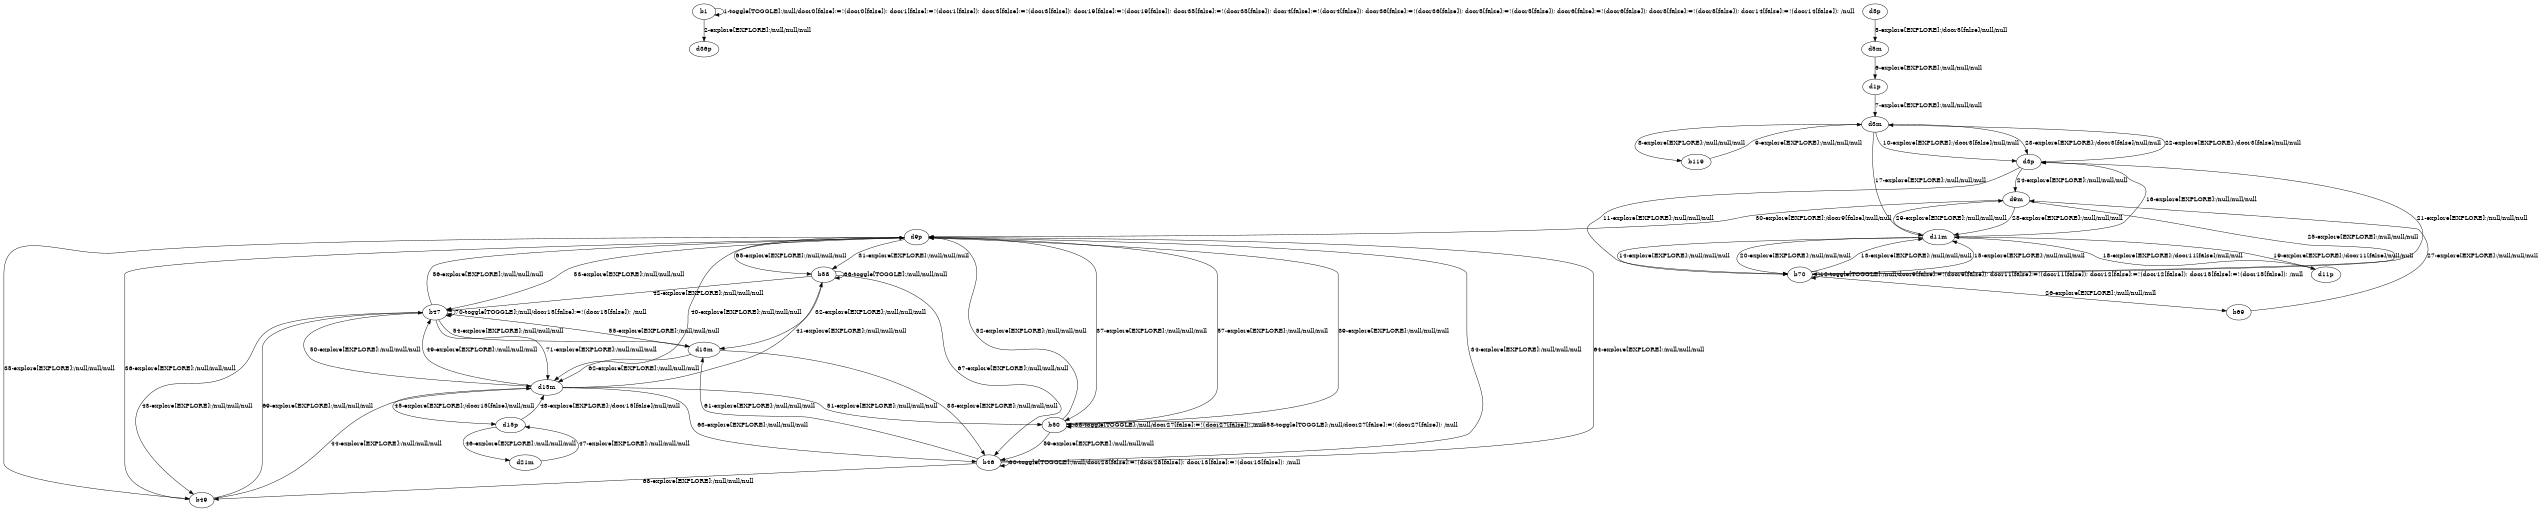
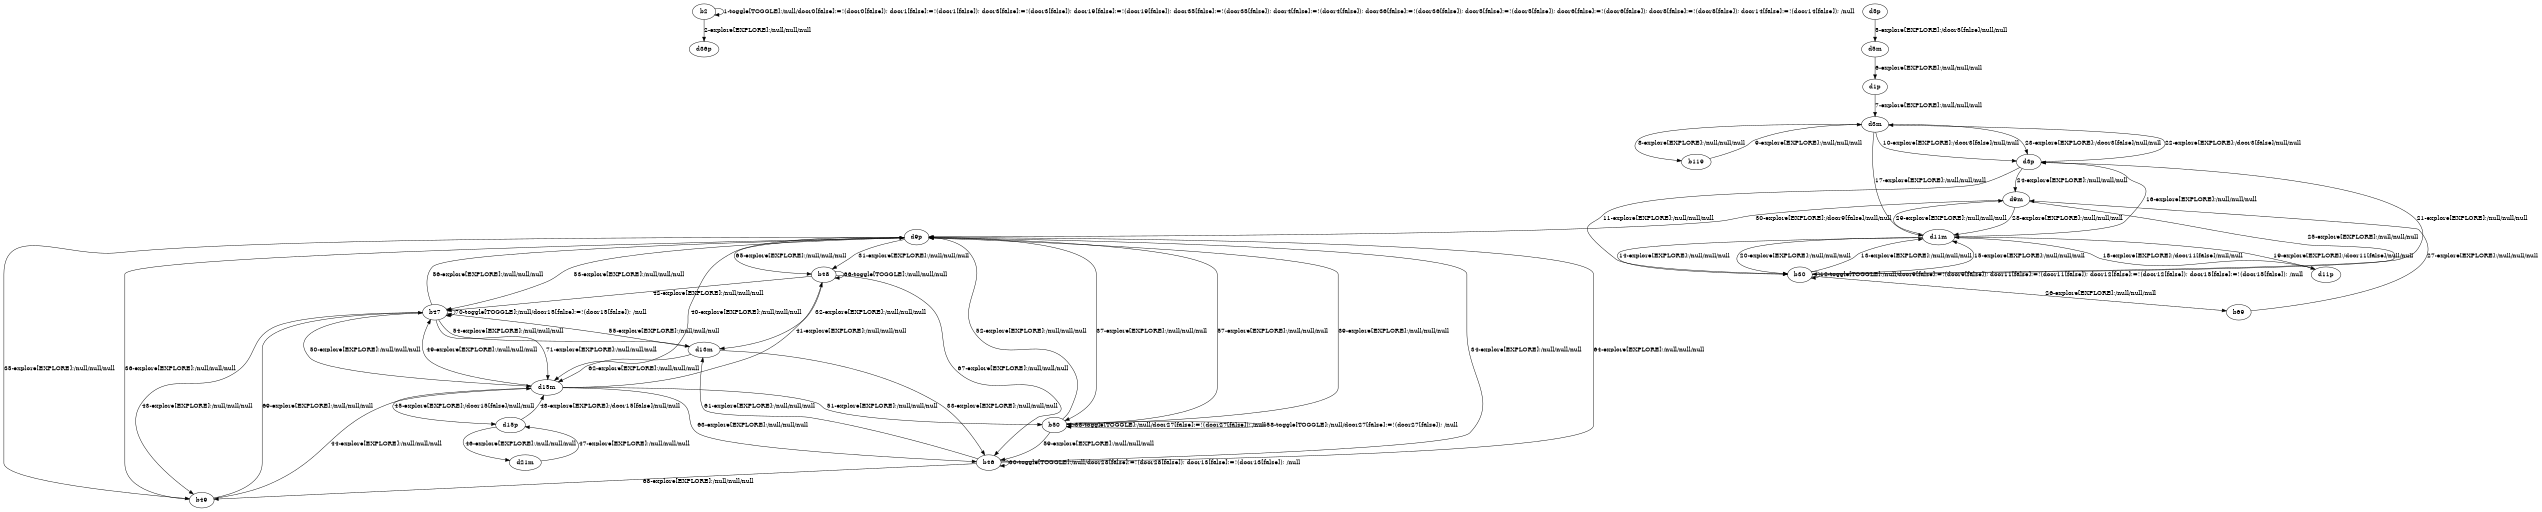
(704, 12) -> (704, 12)
(824, 275) -> (824, 275)
(1800, 275) -> (1800, 275)
